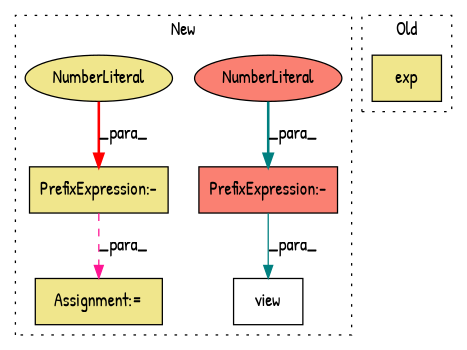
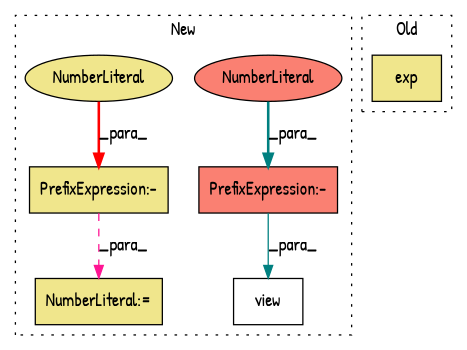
(99, 302) -> (99, 302)
